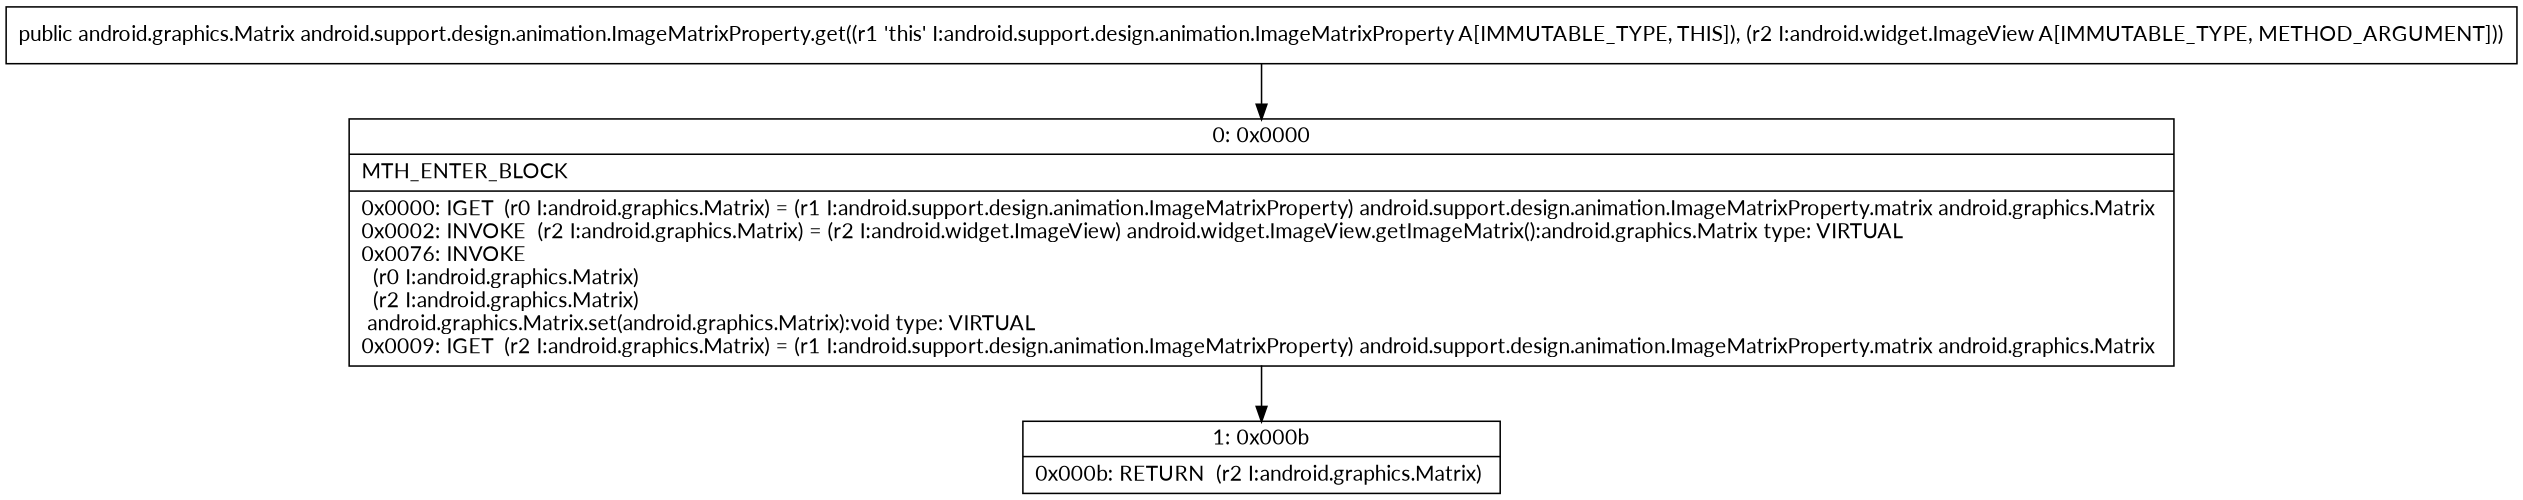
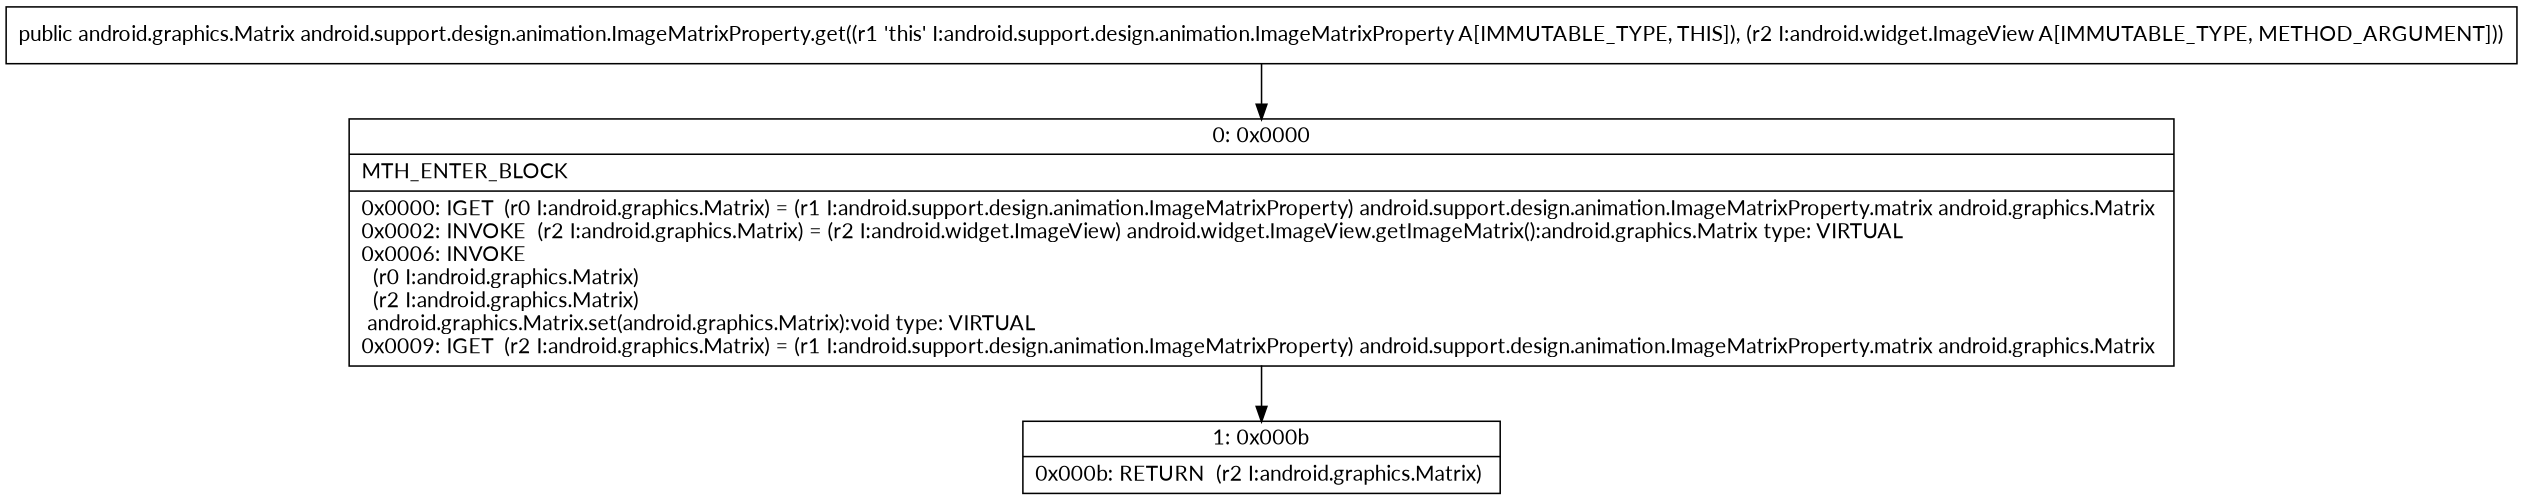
(450, 255) -> (450, 255)
